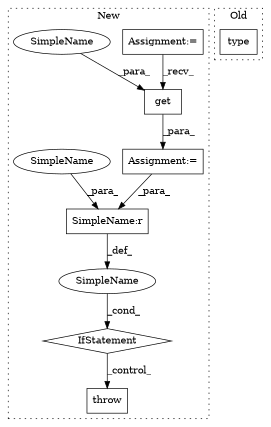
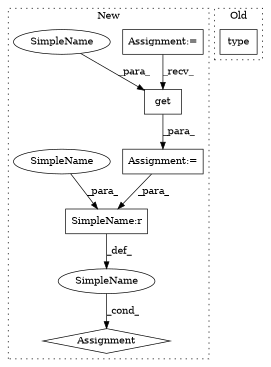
(107, 341) -> (107, 341)
(107, 401) -> none
